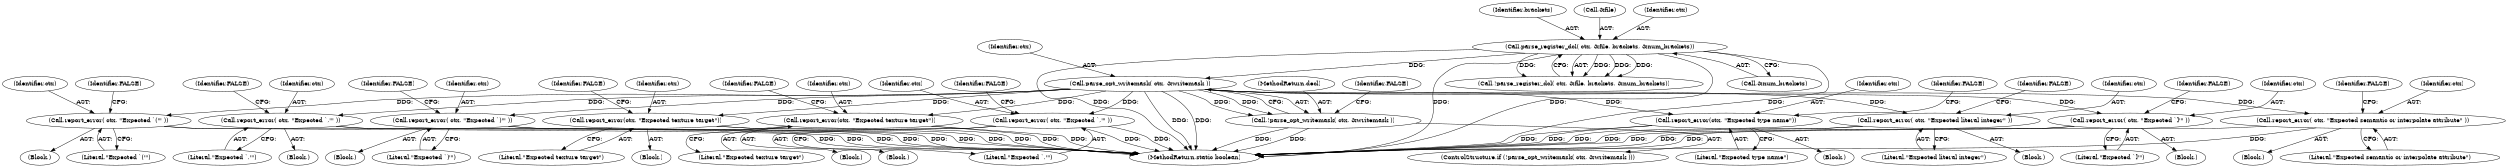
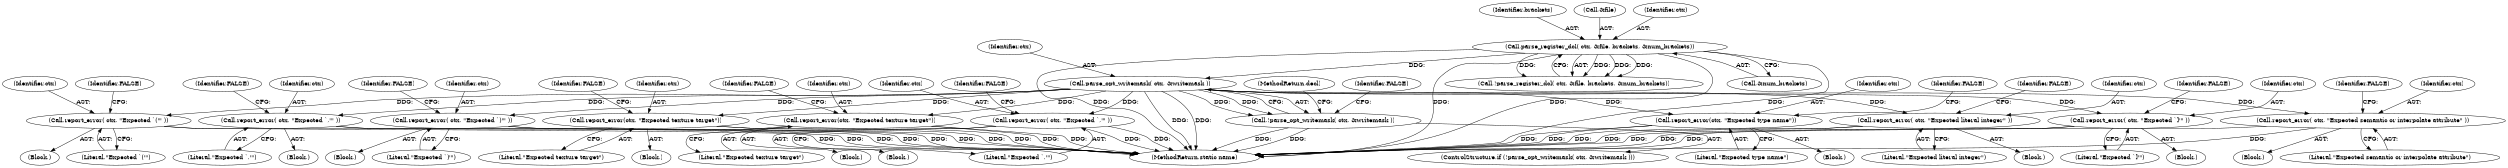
(1326, 102) -> (1326, 102)
(1194, 158) -> (1194, 158)
